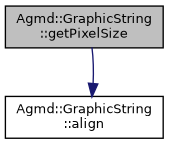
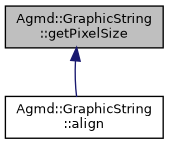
(93, 65) -> (75, 79)
